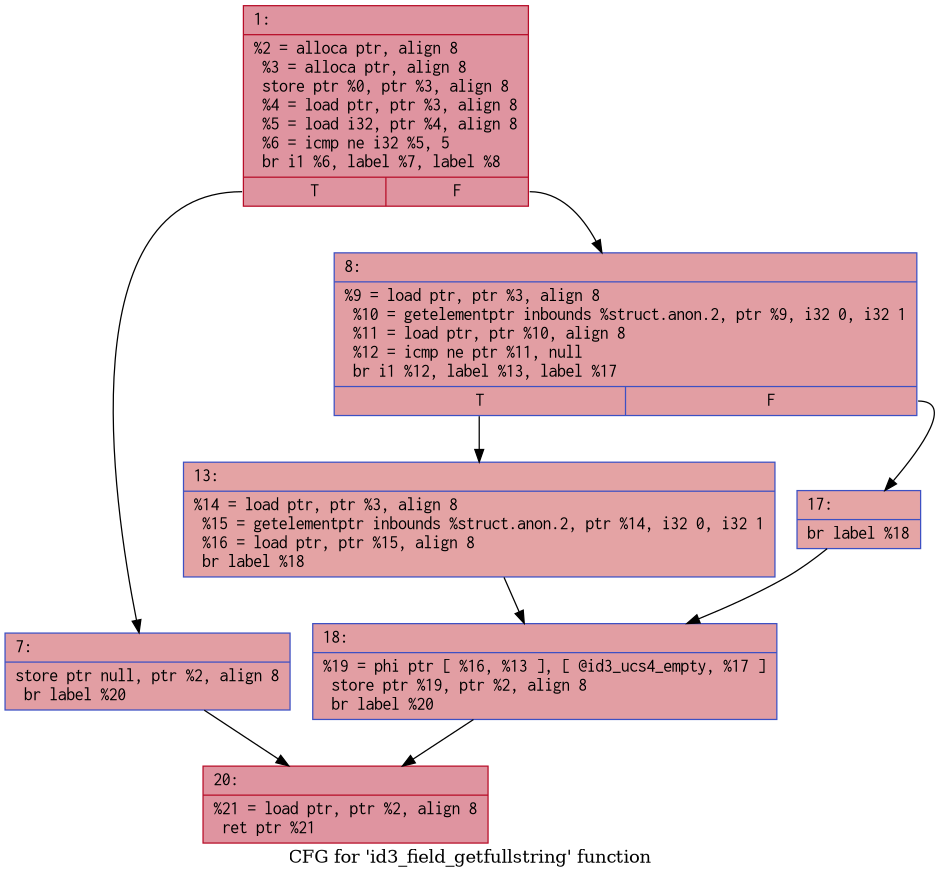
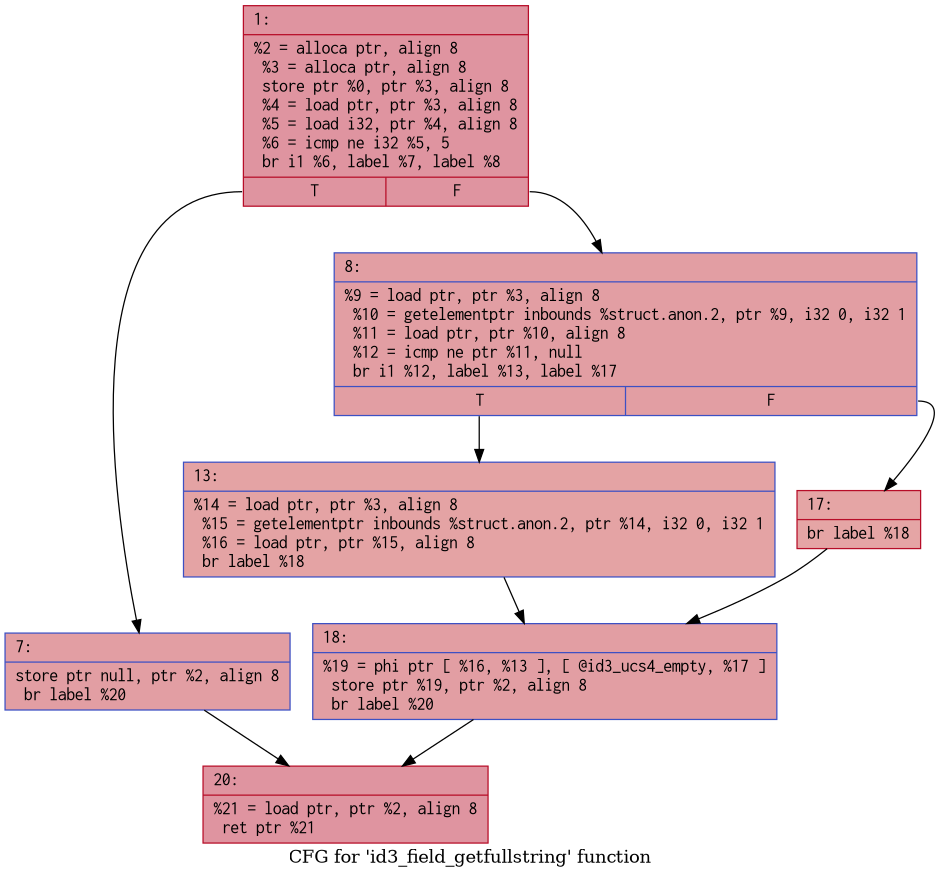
(859, 520) -> (859, 520)
